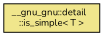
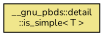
(52, 18) -> (52, 18)
